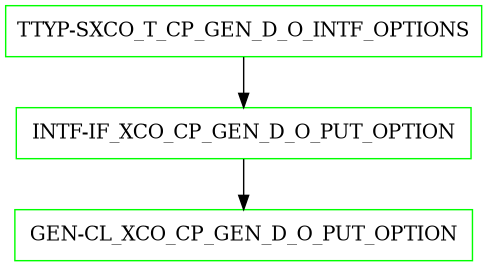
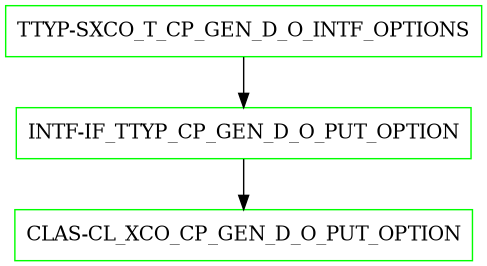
(244, 133) -> (244, 133)
(244, 235) -> (244, 235)
